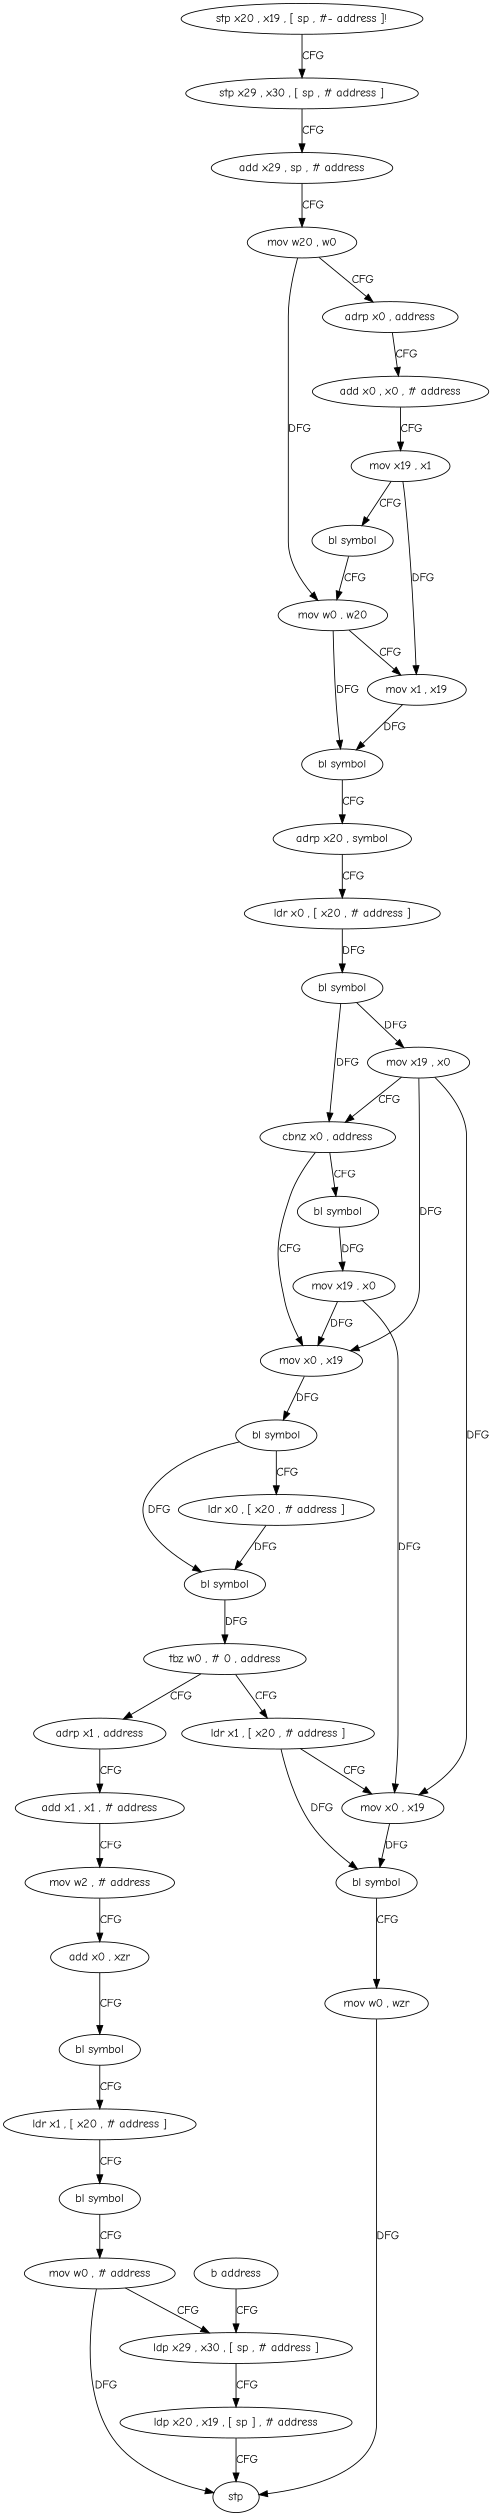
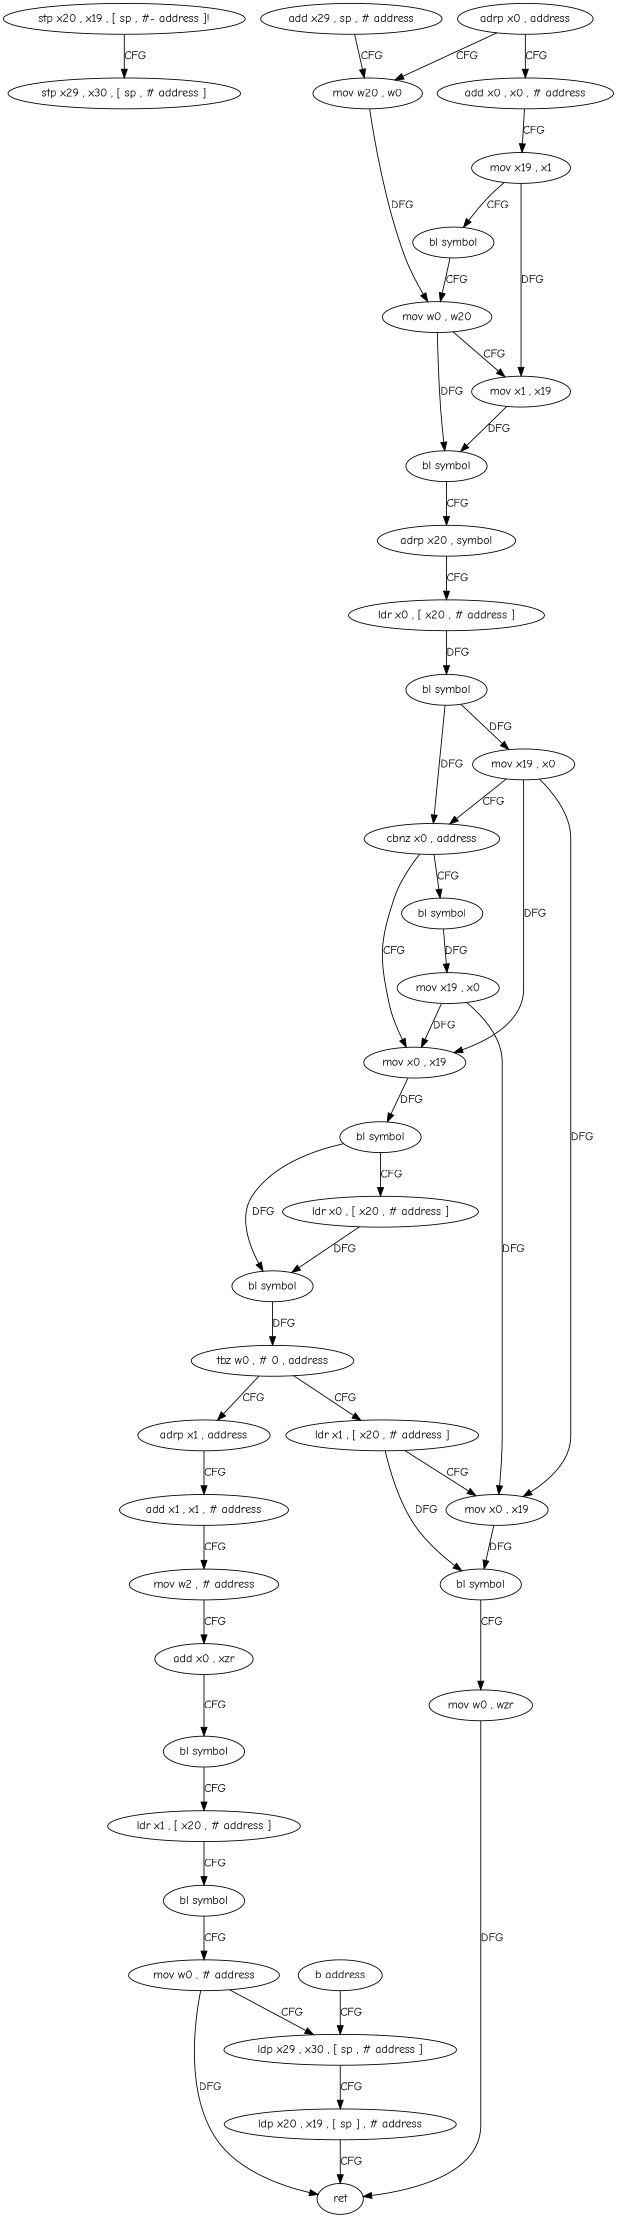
(302, 126) -> none
(343, 277) -> (450, 55)
(236, 2497) -> (340, 2199)
